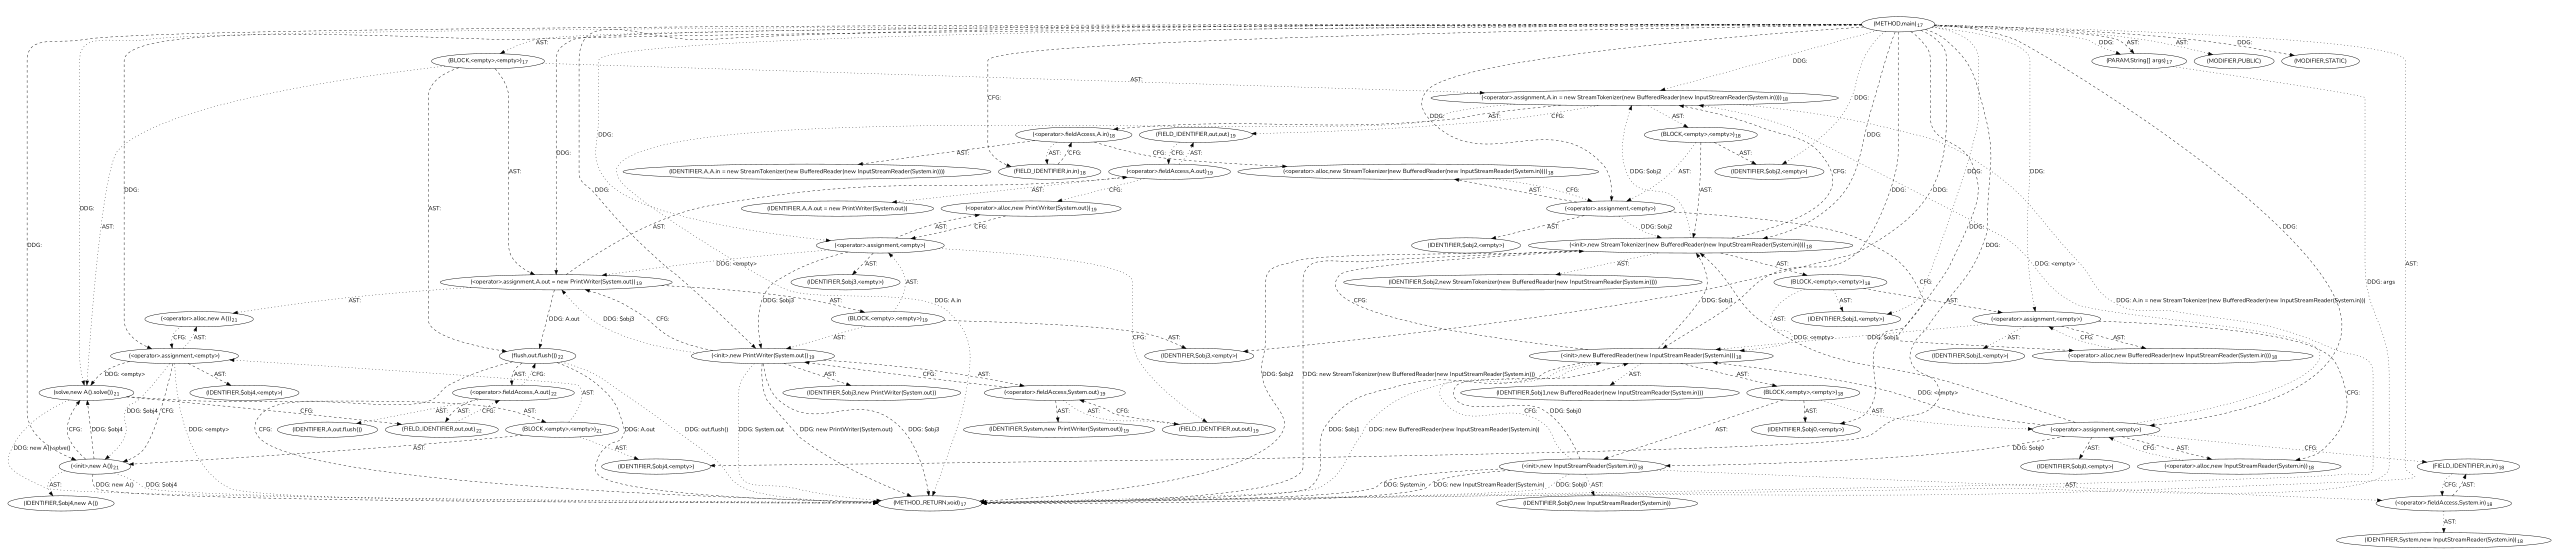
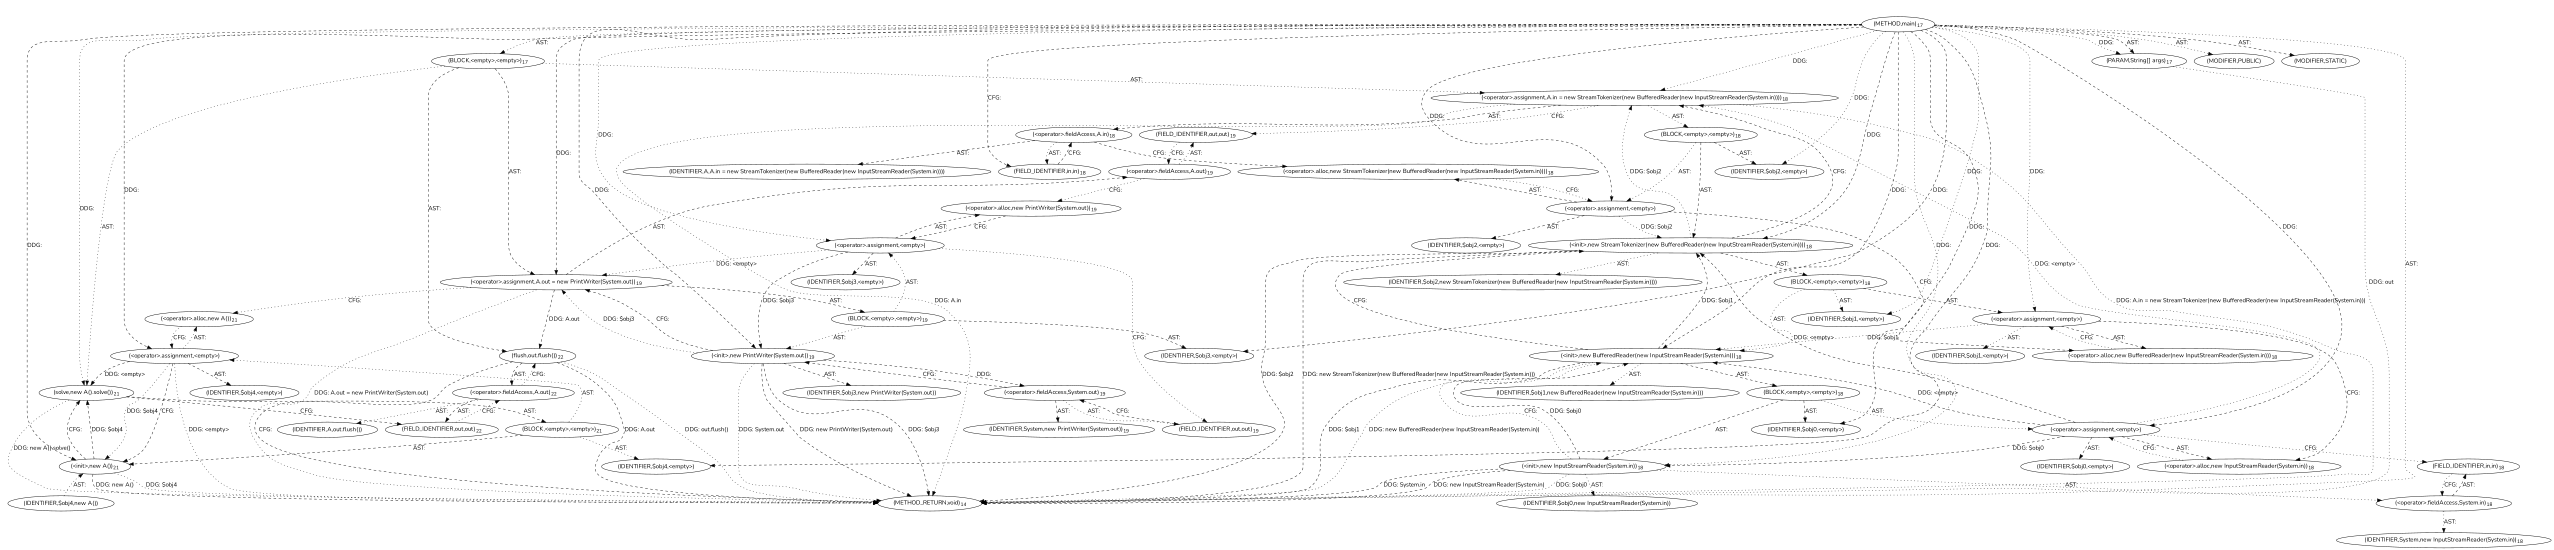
(2246, 43) -> (2246, 43)
(837, 209) -> none
(2381, 282) -> (2381, 282)
(356, 301) -> (356, 301)
(985, 374) -> (985, 374)
none -> (1935, 375)
(52, 479) -> (71, 485)
none -> (387, 484)
(964, 503) -> (964, 503)
